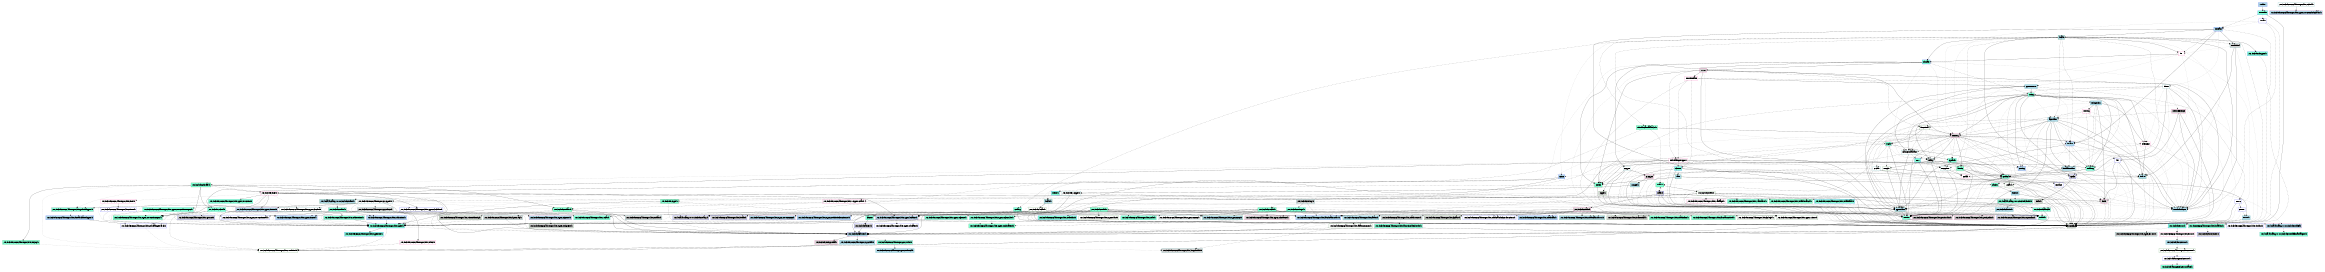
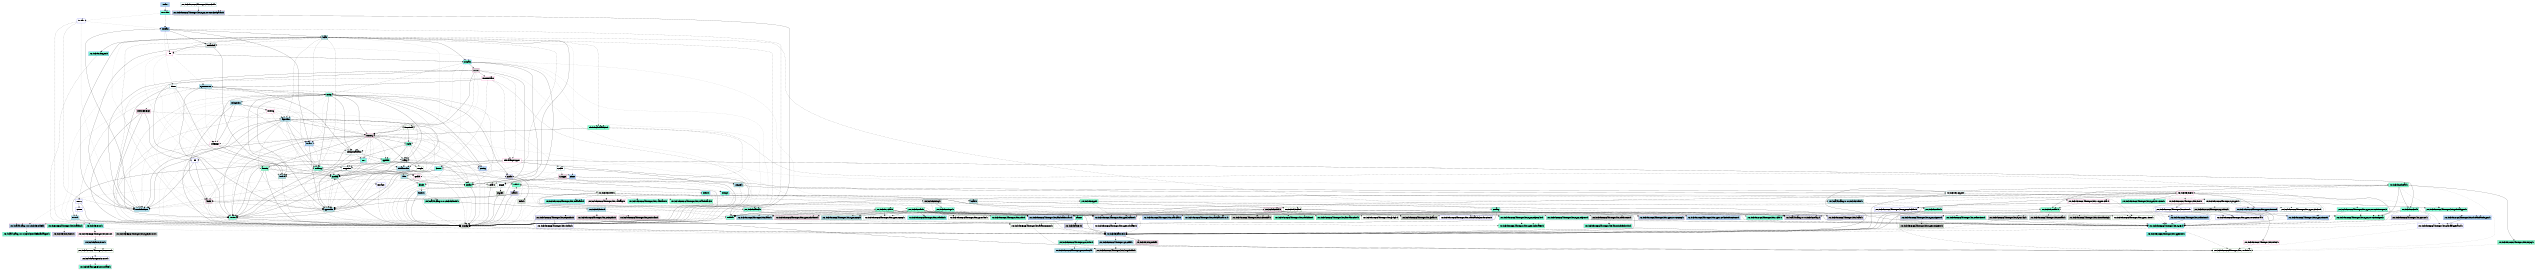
(1637, 172) -> (532, 180)
none -> (725, 193)
